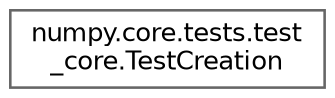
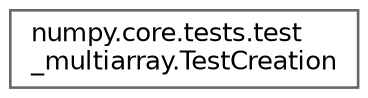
(167, 49) -> (184, 49)
